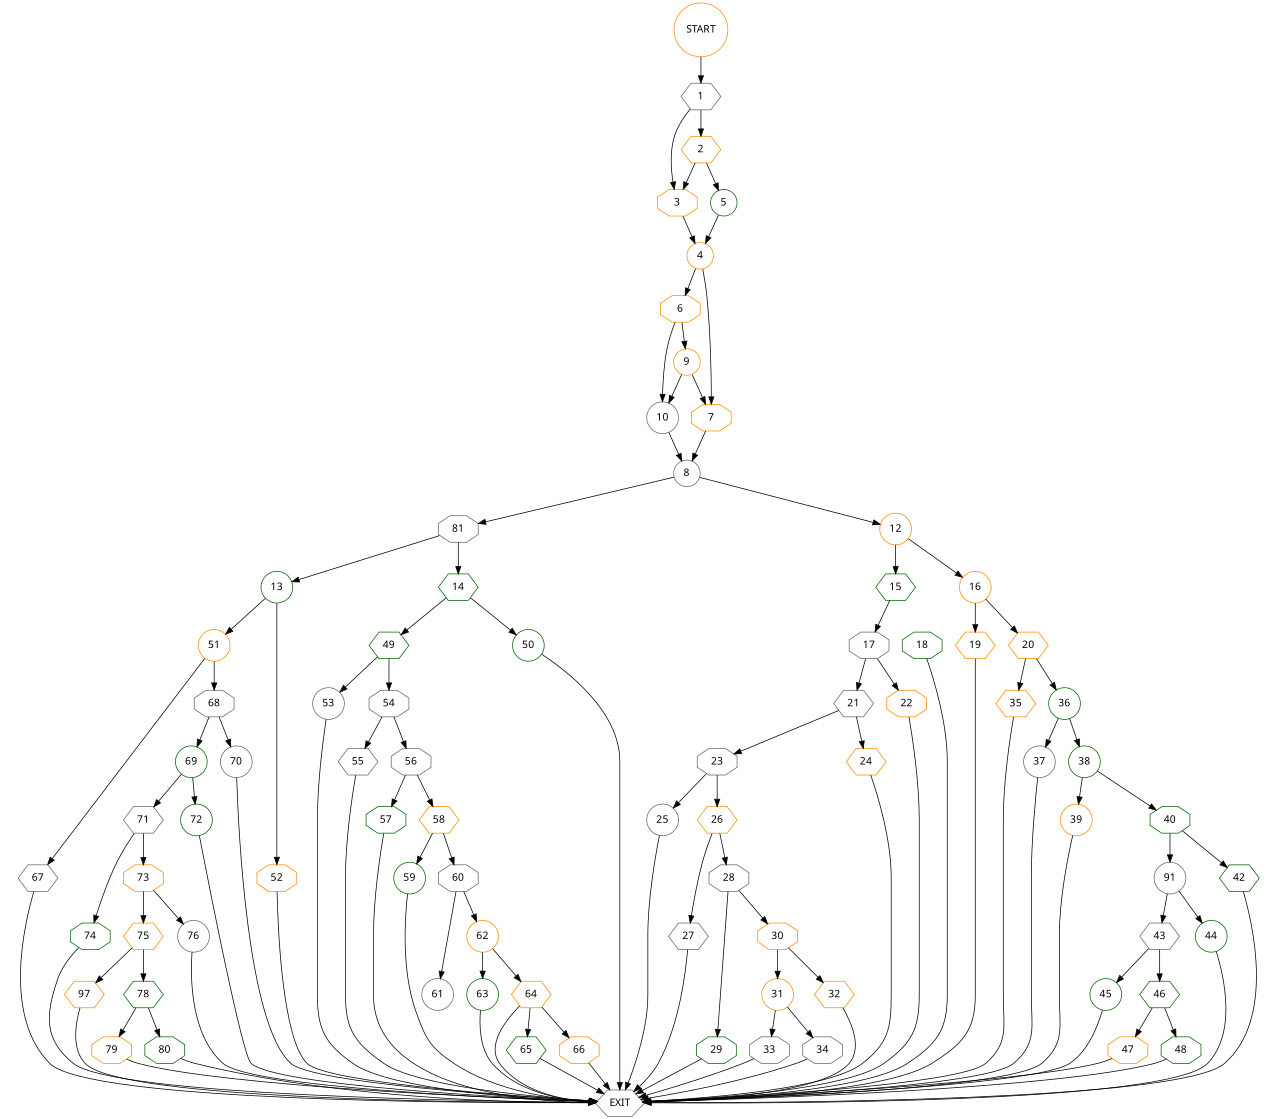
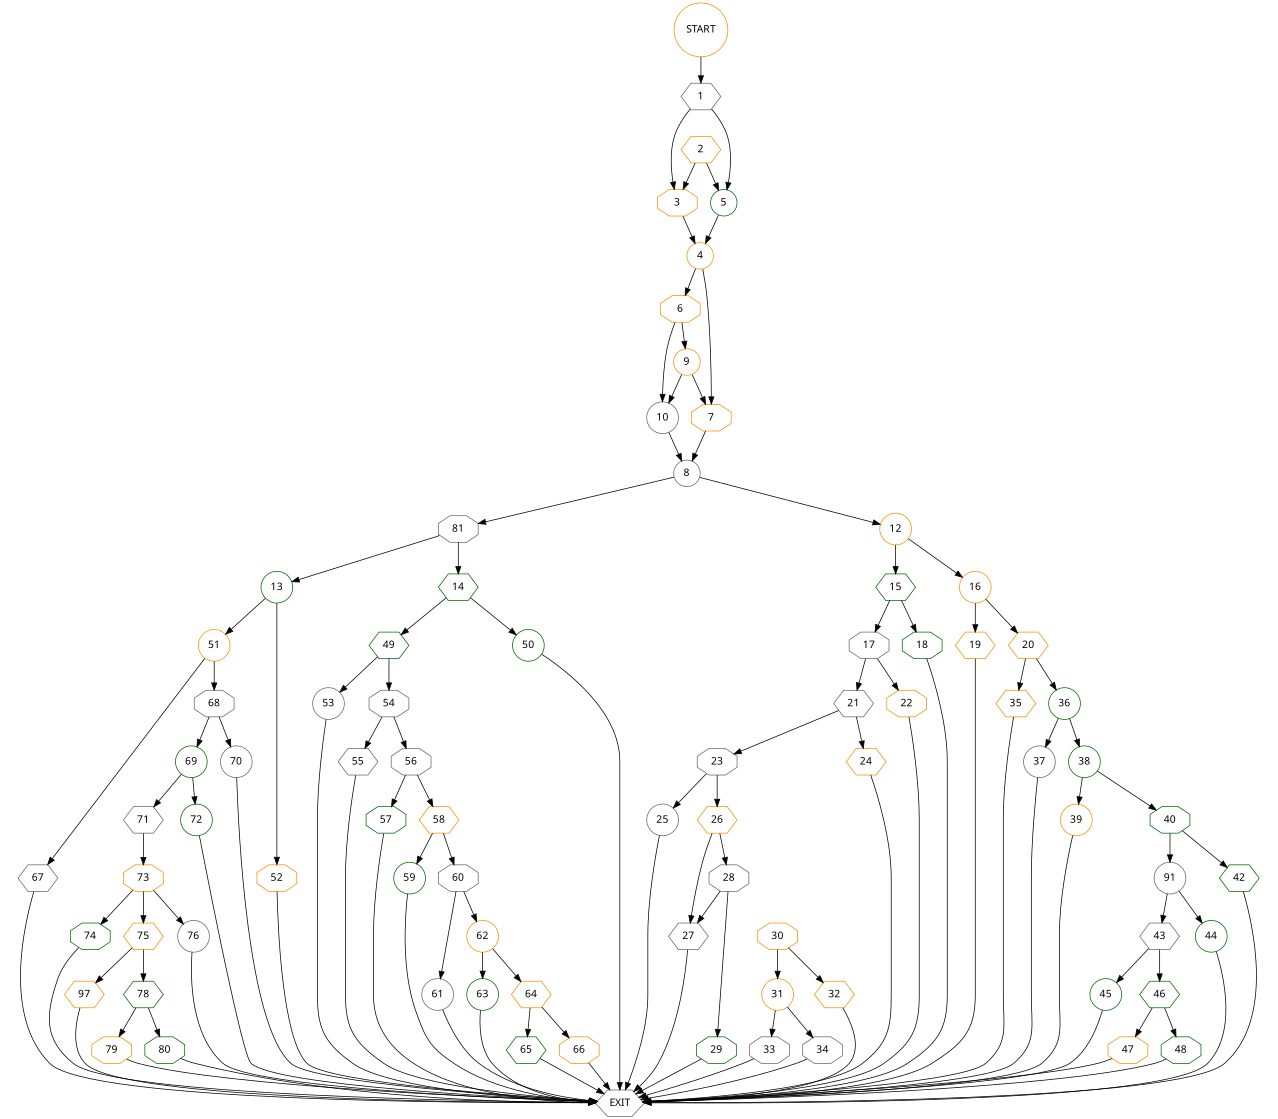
(701, 119) -> (729, 144)
none -> (907, 613)
(112, 873) -> (119, 904)
(751, 904) -> (711, 904)
(505, 1070) -> (497, 1075)
